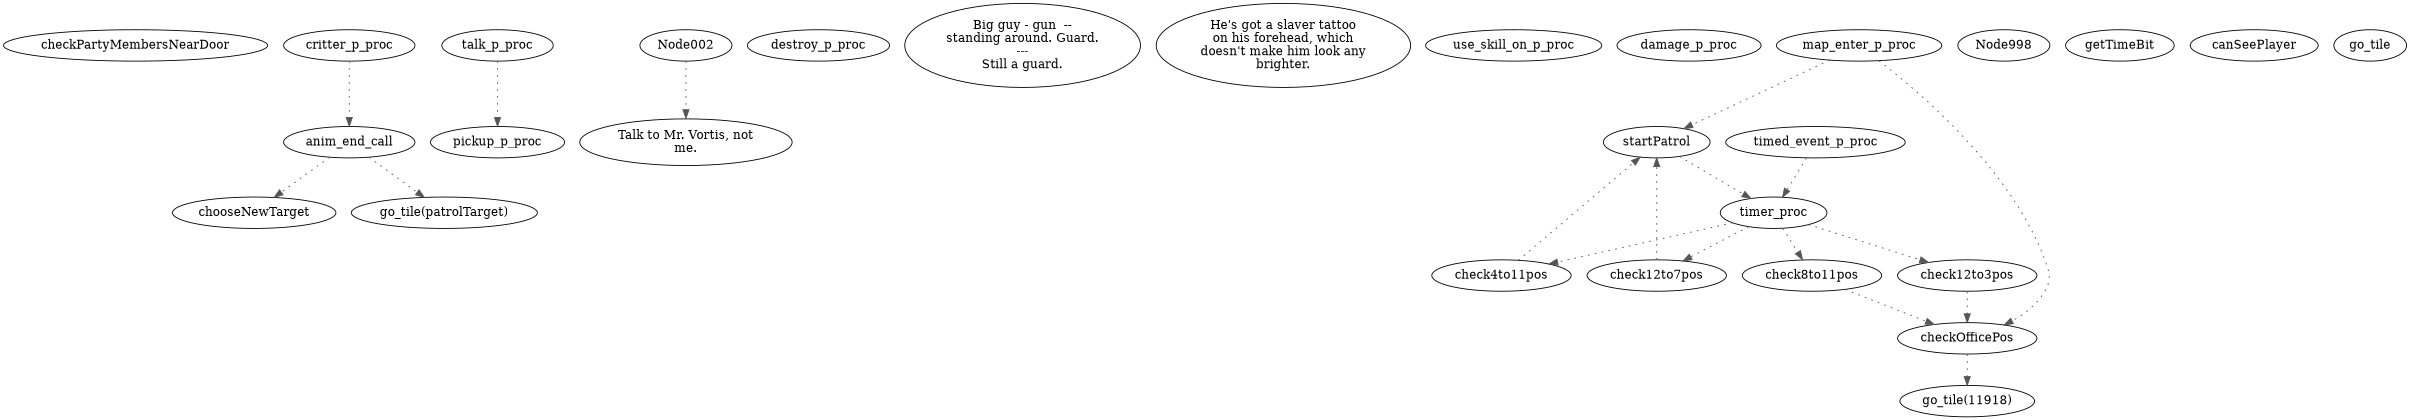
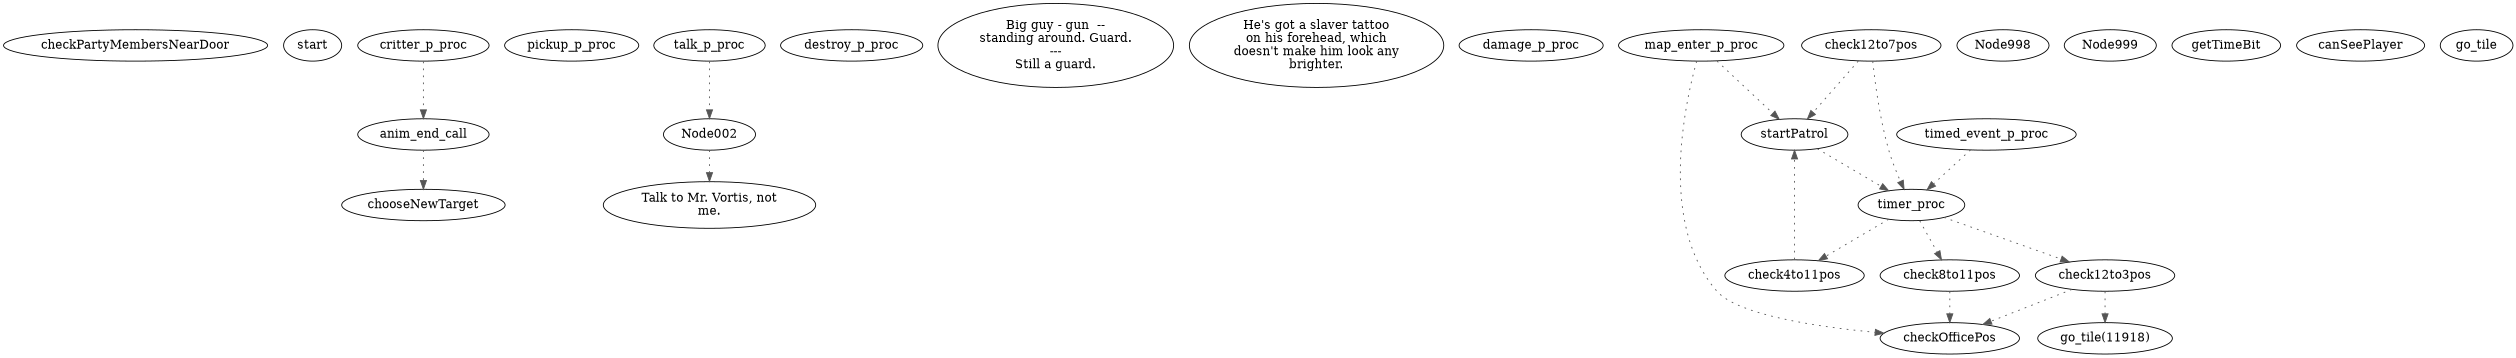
none -> (313, 45)
(1514, 45) -> none
none -> (2110, 45)
(498, 89) -> (710, 86)
(444, 213) -> none
(1720, 242) -> (1882, 122)
(1967, 365) -> (2105, 303)
